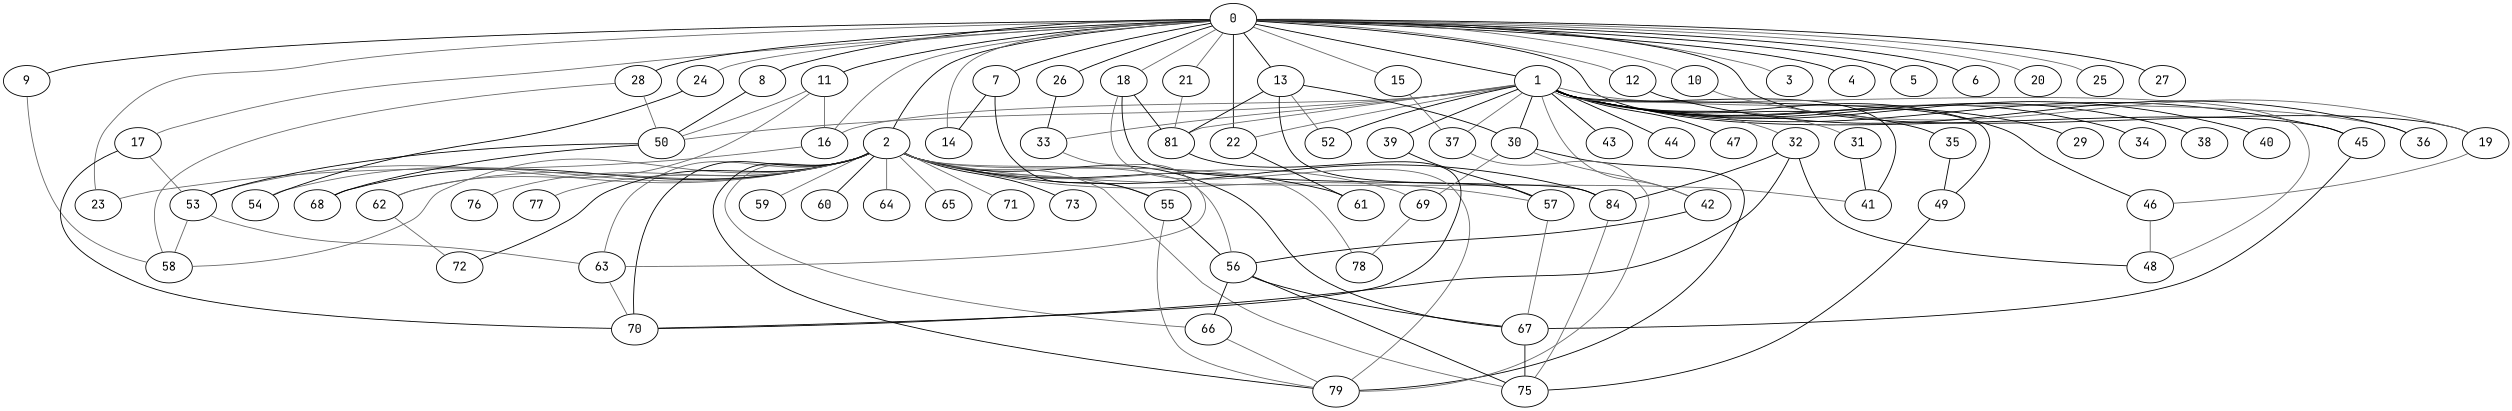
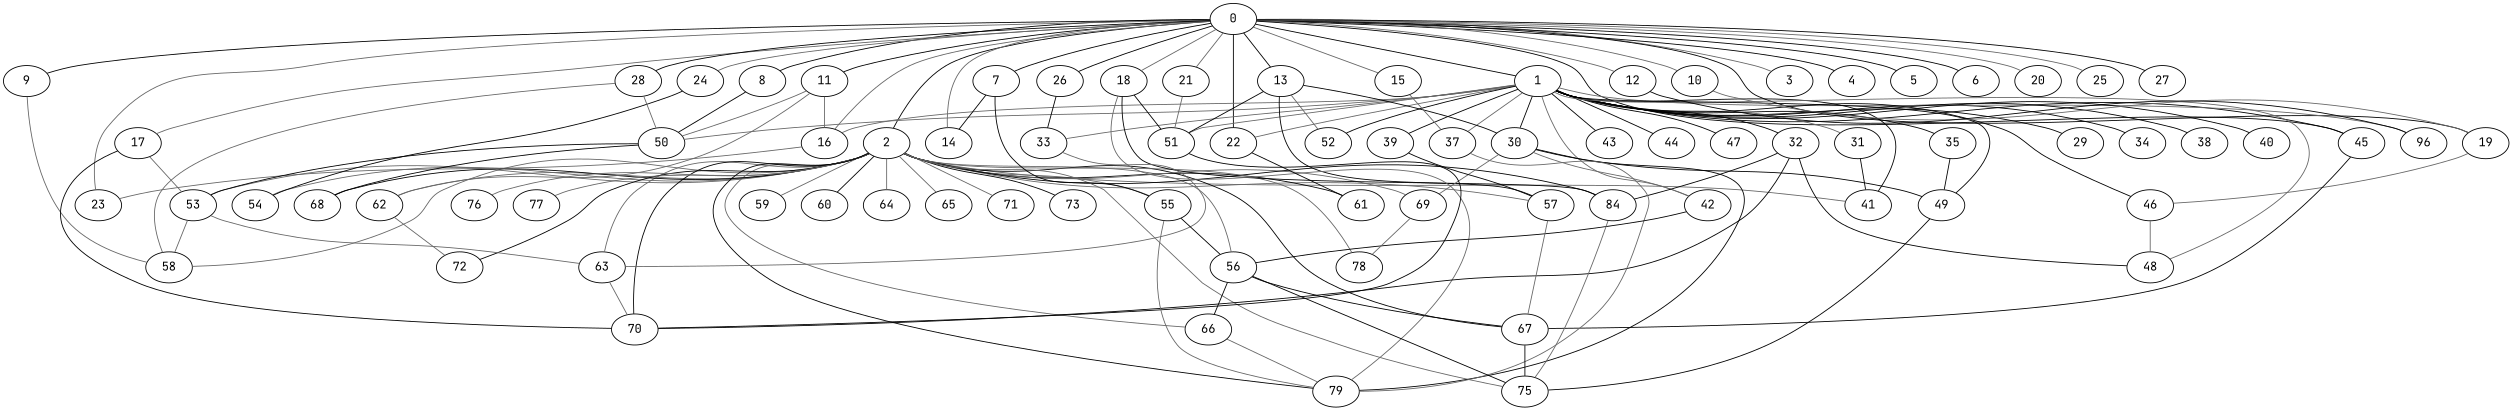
(1667, 111) -> (1667, 111)
(1171, 143) -> (1171, 143)
(2424, 143) -> (2424, 143)
none -> (1749, 172)
